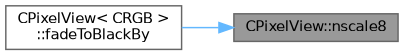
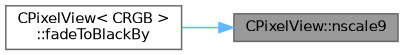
(316, 28) -> (316, 28)
